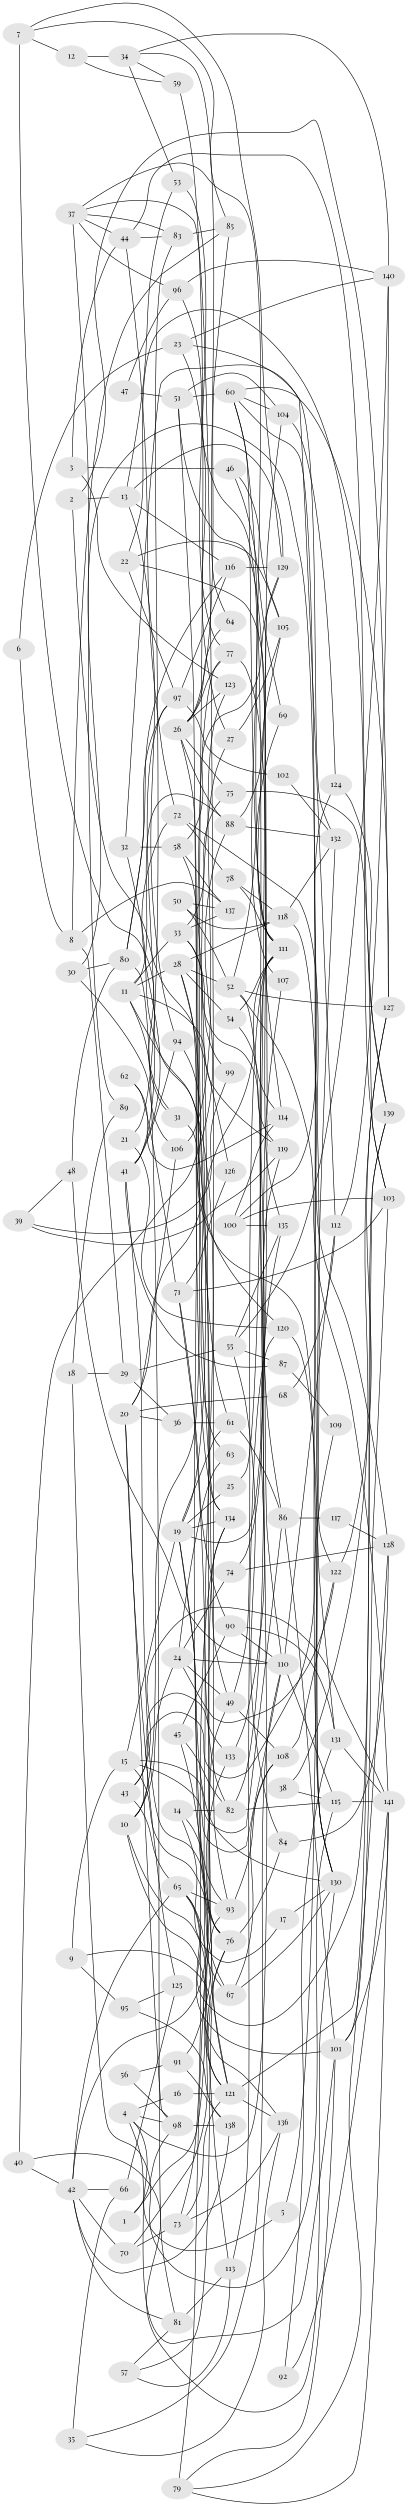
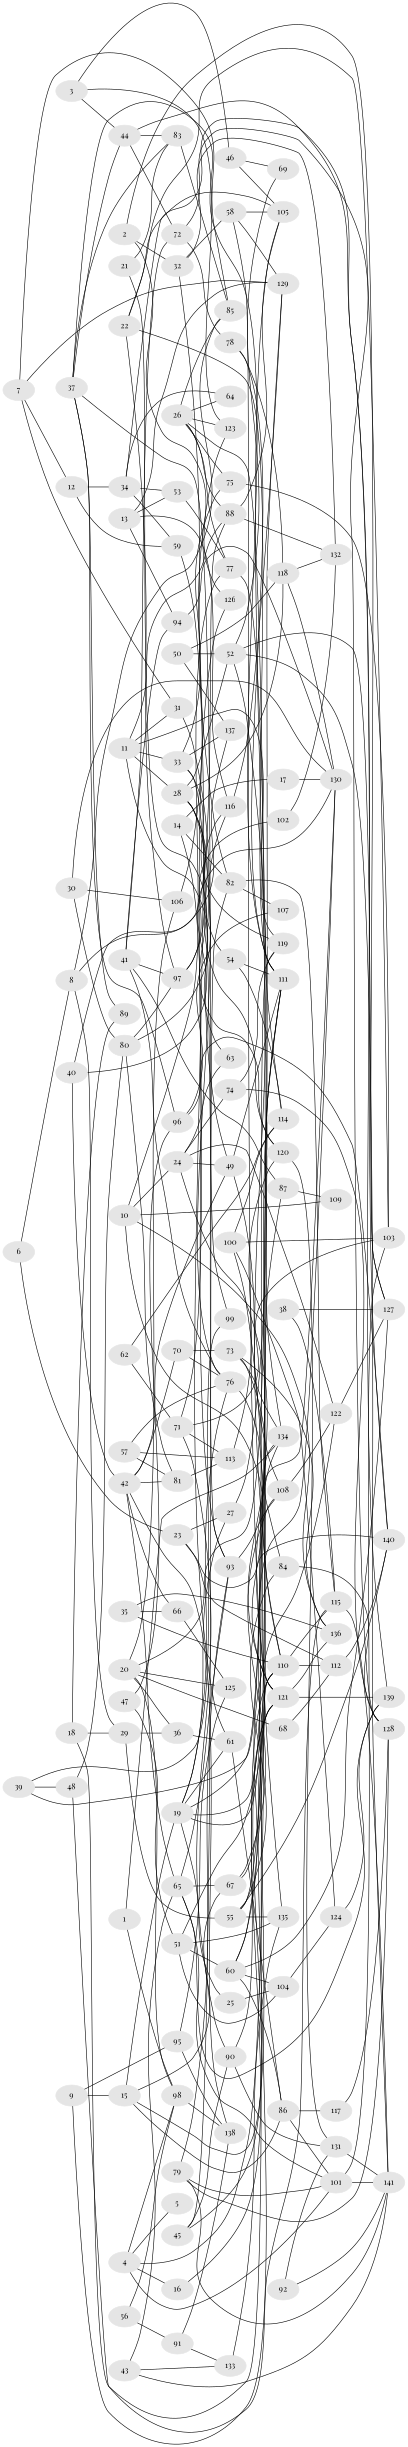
(98, 498) -> (151, 250)
(203, 879) -> (257, 212)
(313, 1865) -> none
